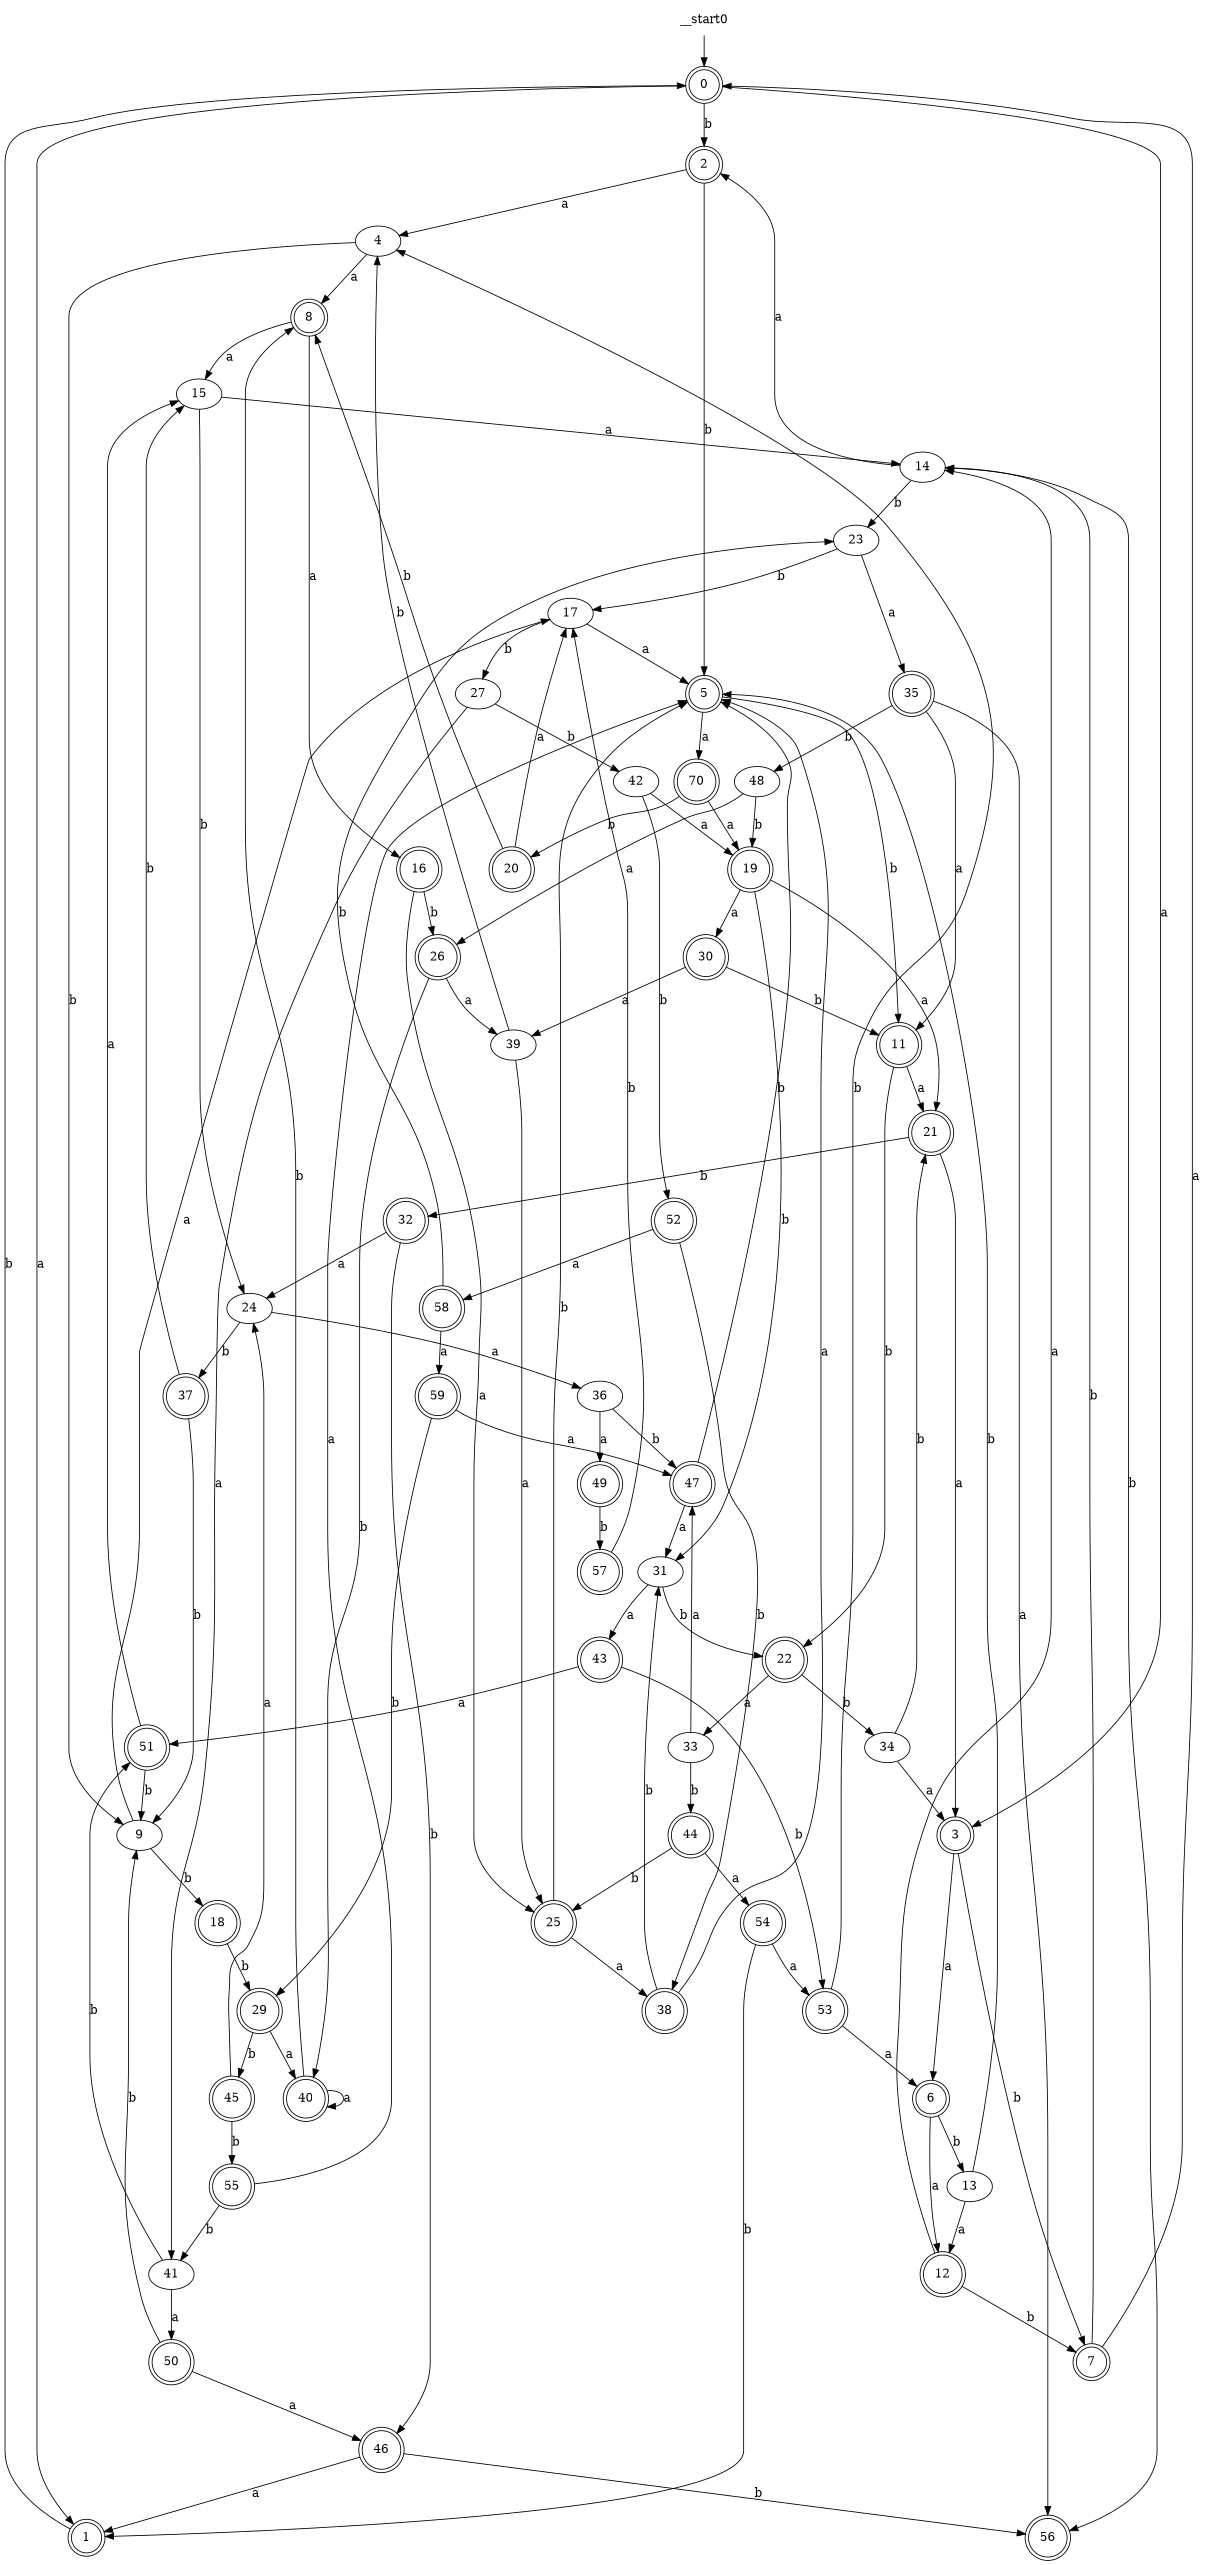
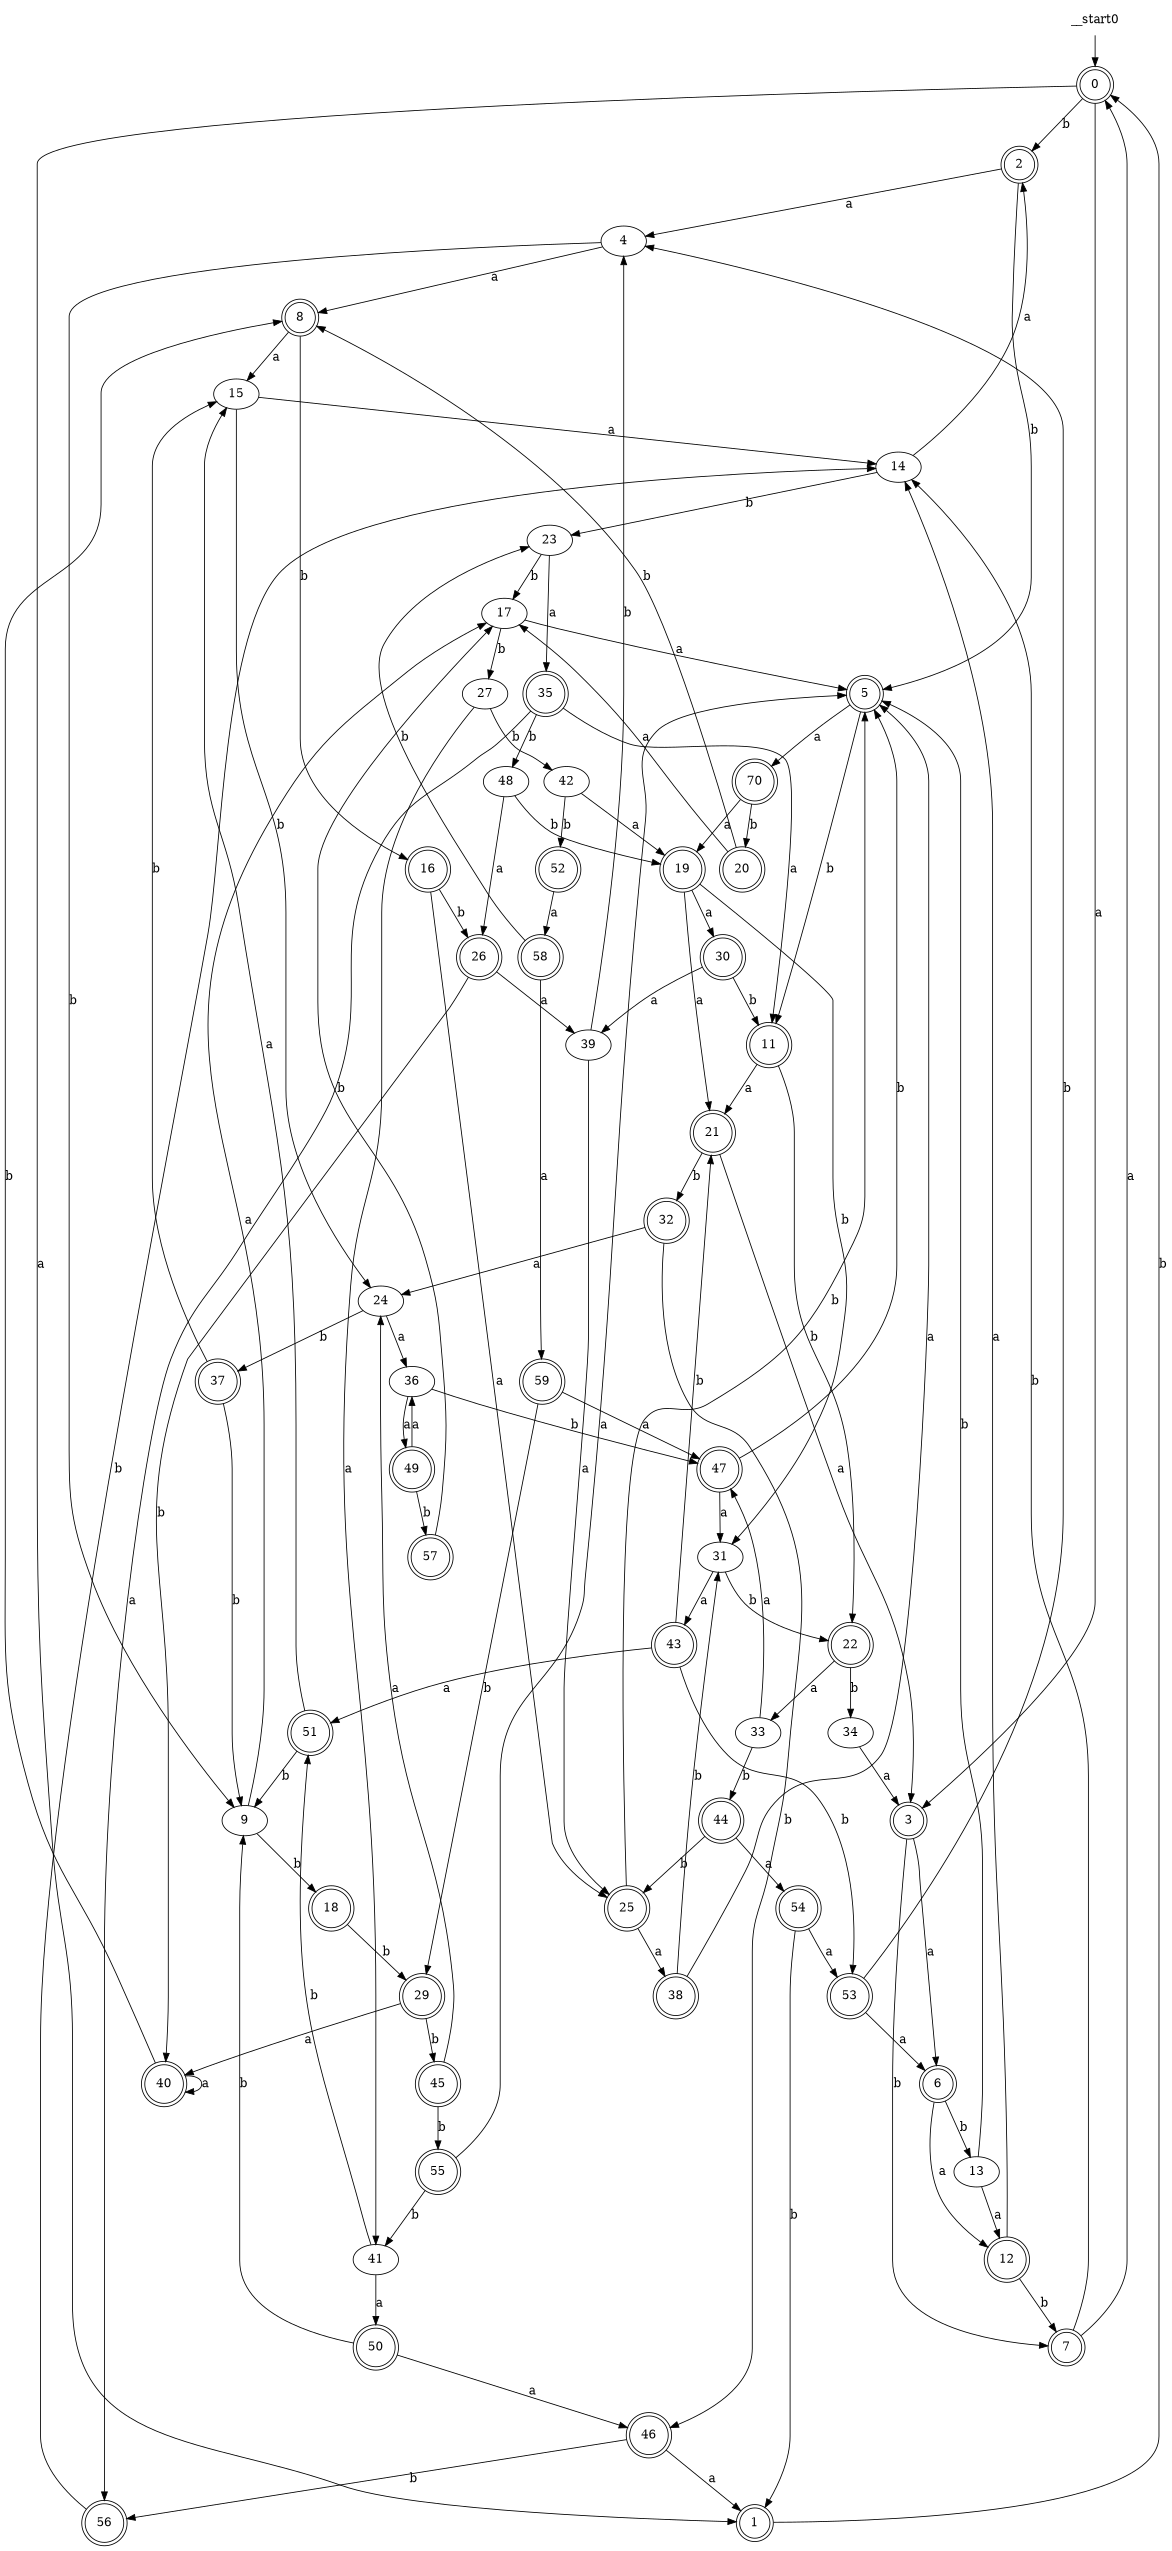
(313, 577) -> (304, 577)
none -> (412, 1426)
(917, 1450) -> (693, 1393)
(1128, 1450) -> (151, 1243)
(756, 1612) -> none
